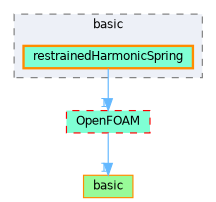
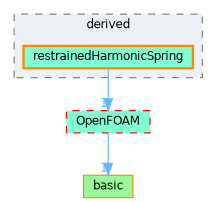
(108, 25) -> (108, 25)
